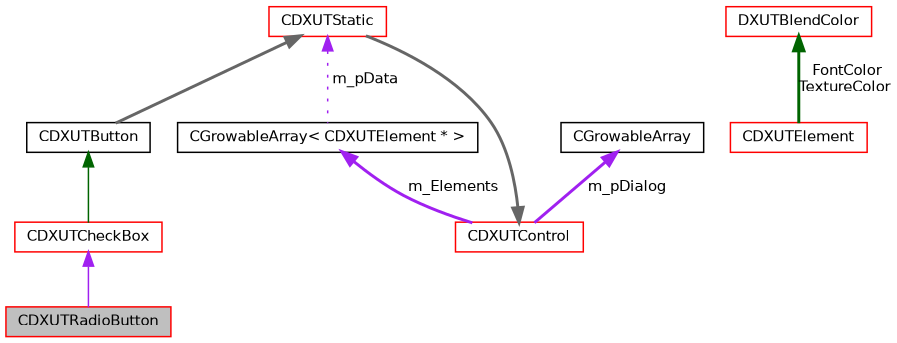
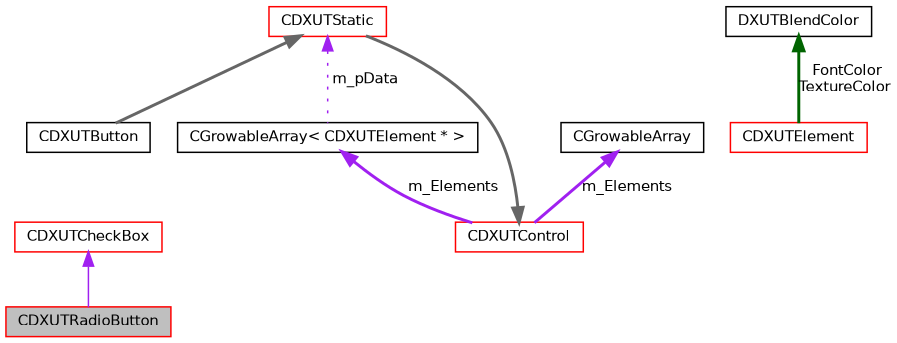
(799, 22) -> (799, 22)
(625, 187) -> (625, 187)
(88, 195) -> none
